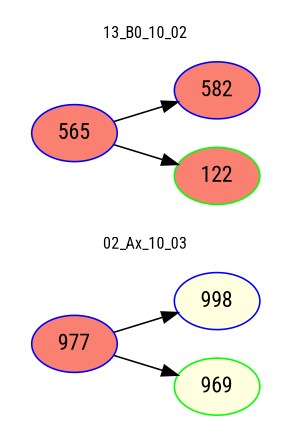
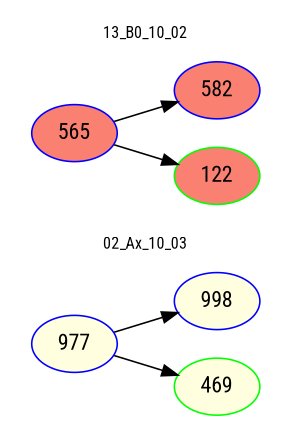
(74, 344) -> (74, 344)
(217, 387) -> (217, 387)
